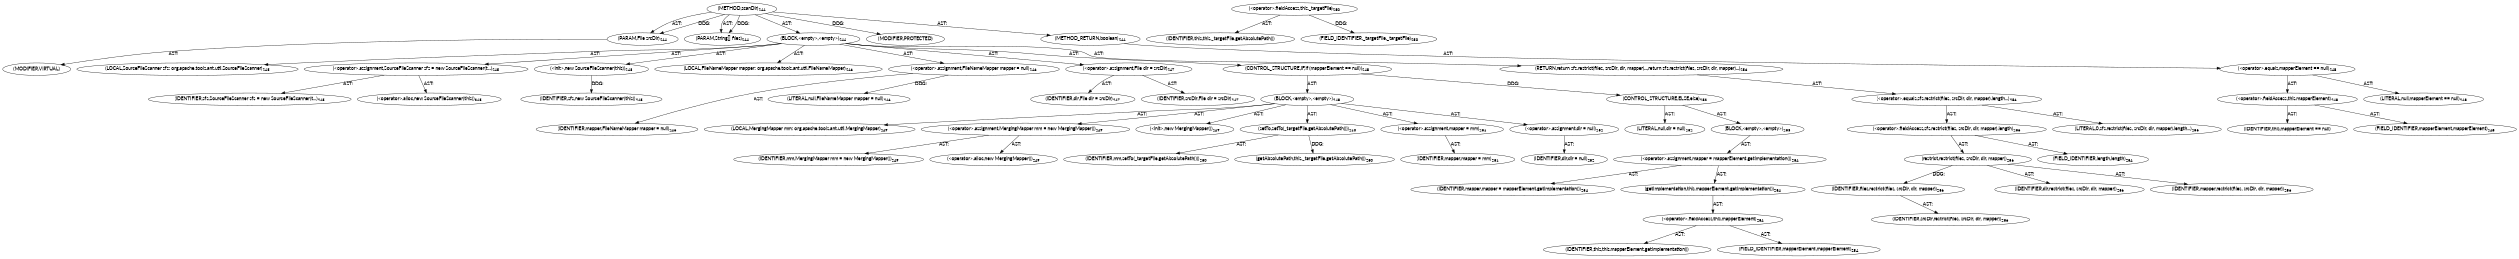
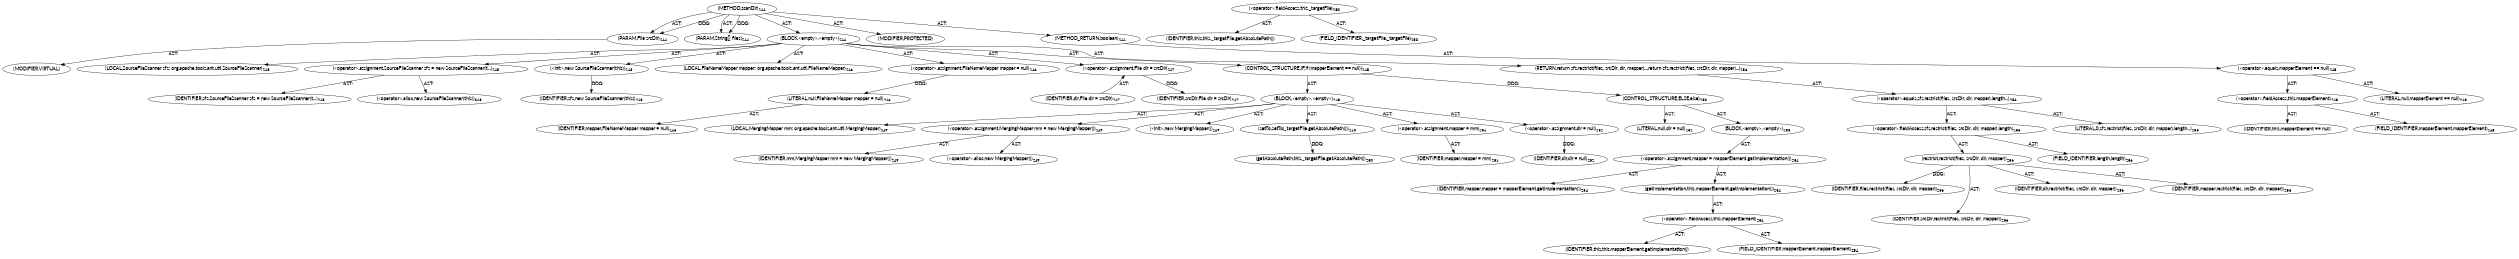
(839, 24) -> (839, 24)
(1342, 24) -> (1342, 24)
(1102, 82) -> (1113, 87)
(1173, 84) -> (1173, 84)
(774, 89) -> (731, 114)
(1570, 144) -> (1570, 144)
(1146, 159) -> none
(2129, 159) -> (2129, 159)
(1918, 204) -> (1969, 190)
